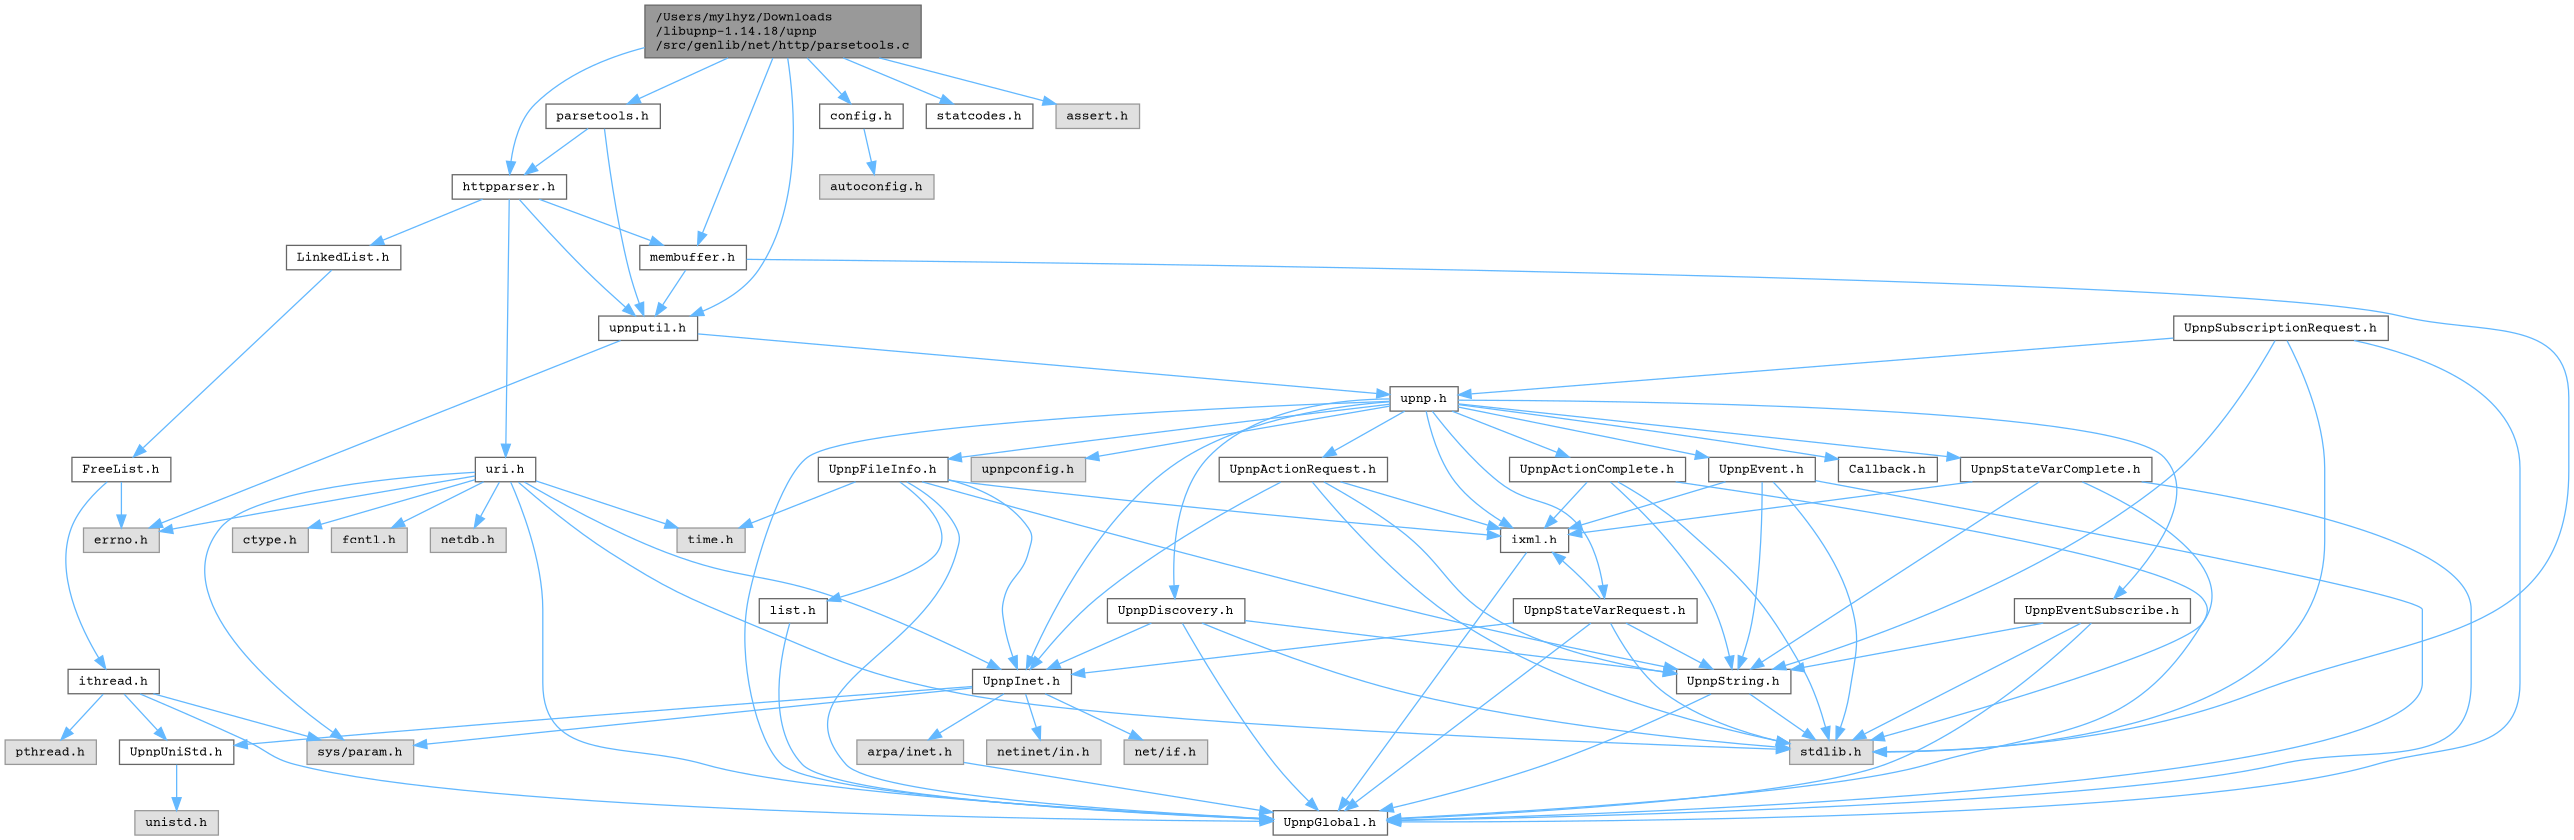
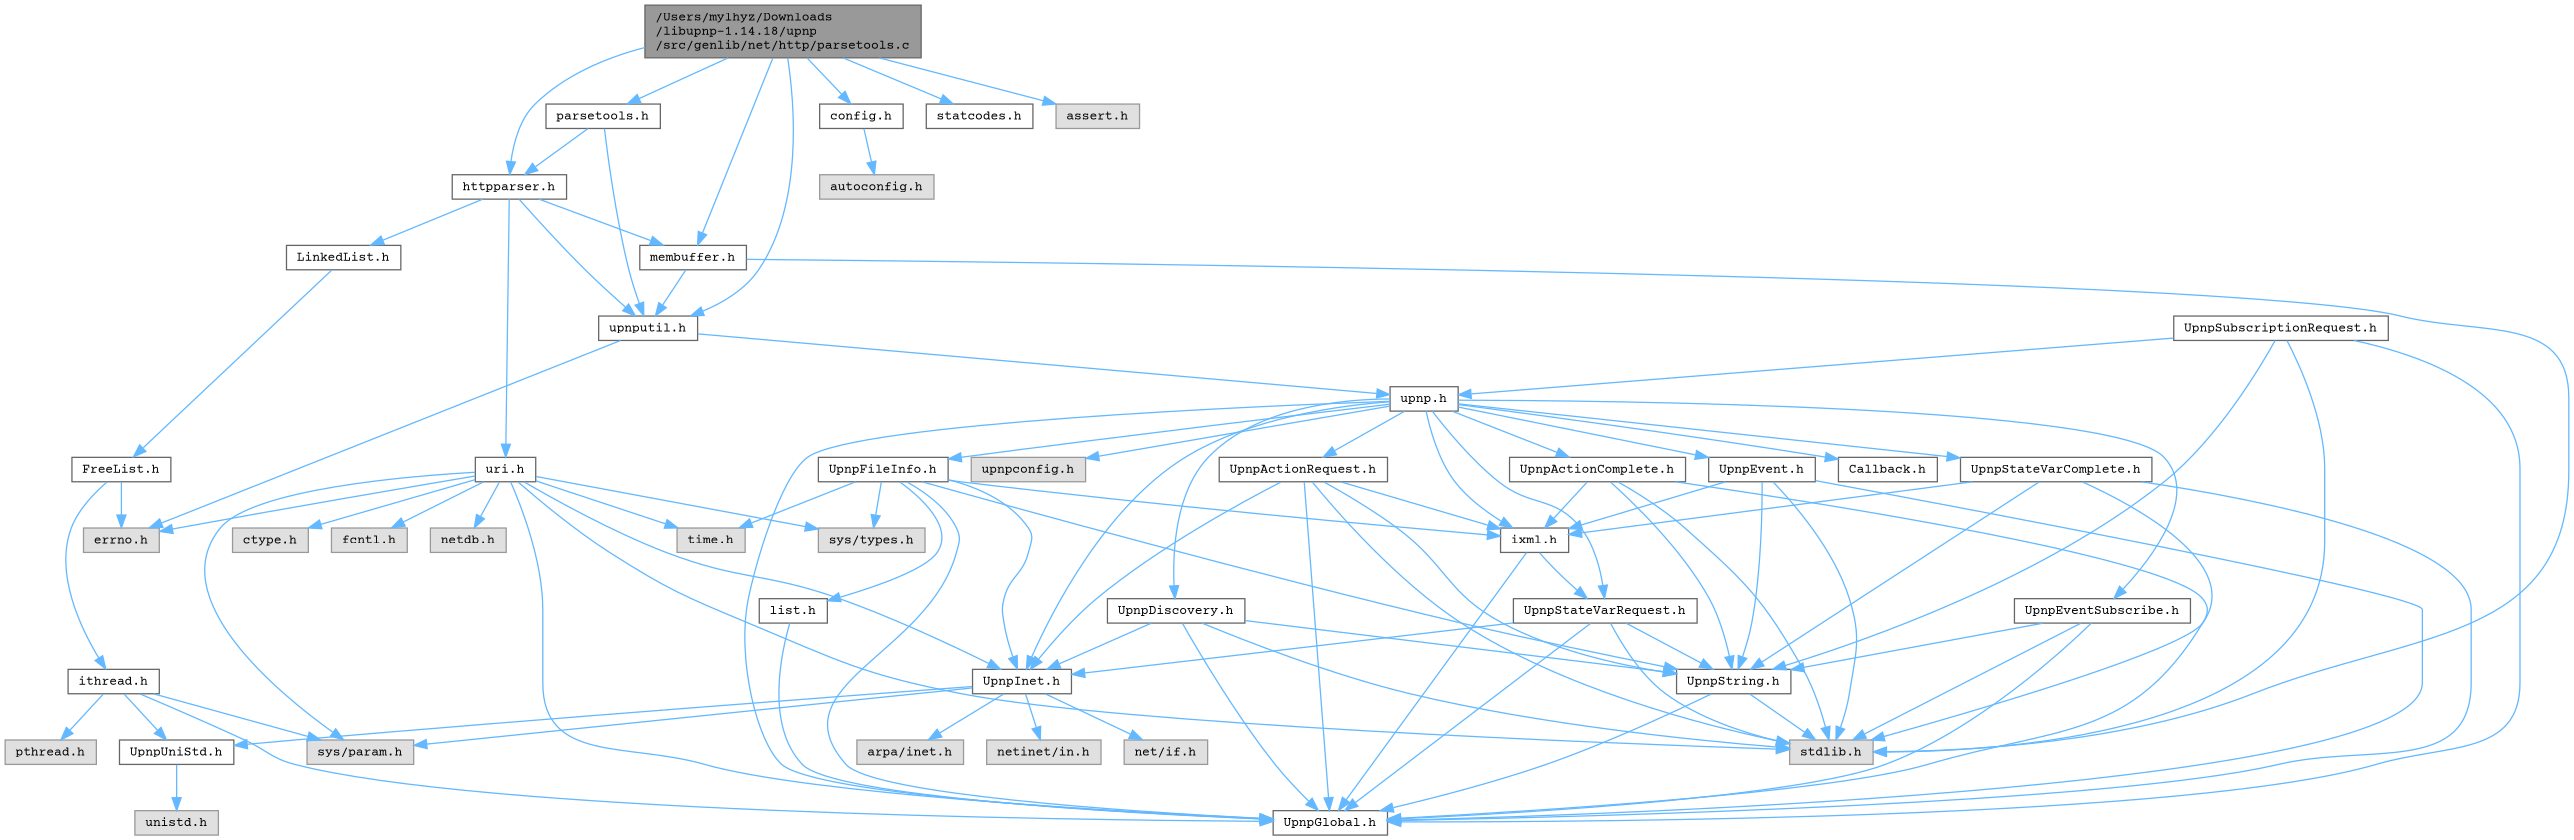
none -> (872, 540)
(1582, 579) -> (1558, 572)
(1112, 787) -> (1318, 656)
